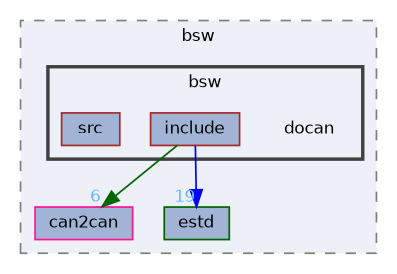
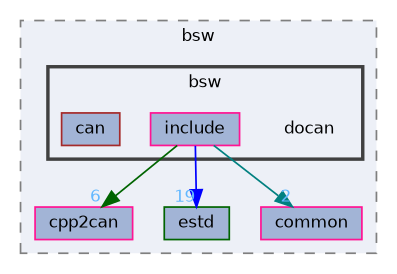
(91, 129) -> (91, 129)
(195, 129) -> (195, 129)
(84, 223) -> (84, 223)
none -> (311, 223)
